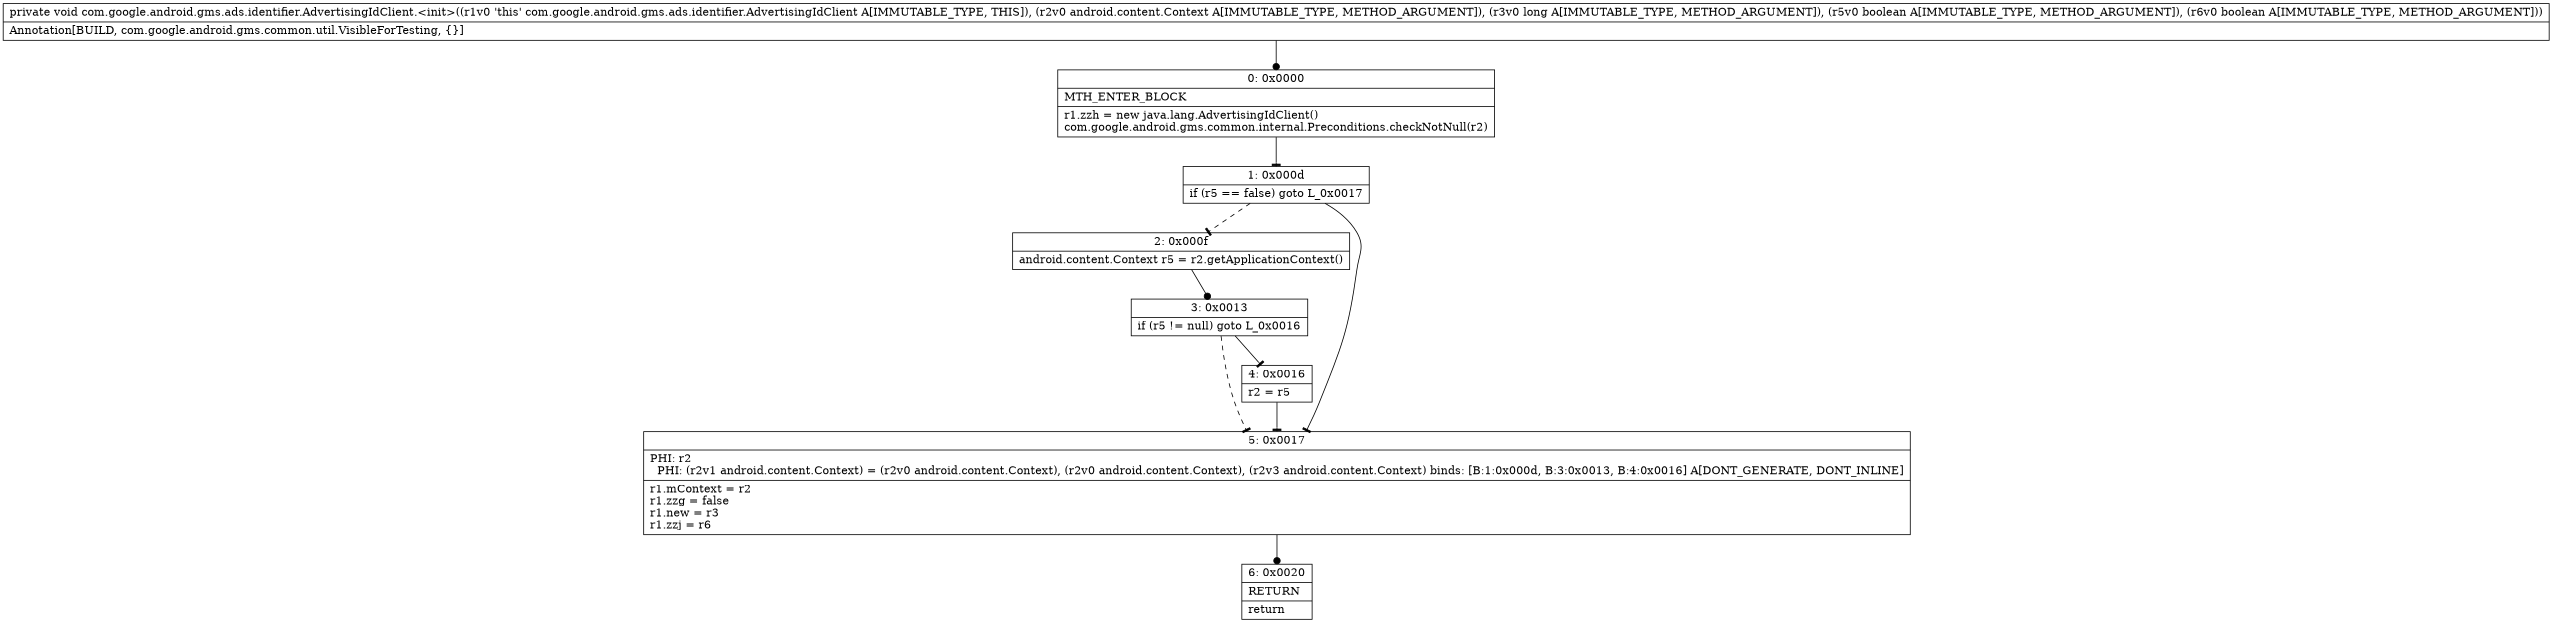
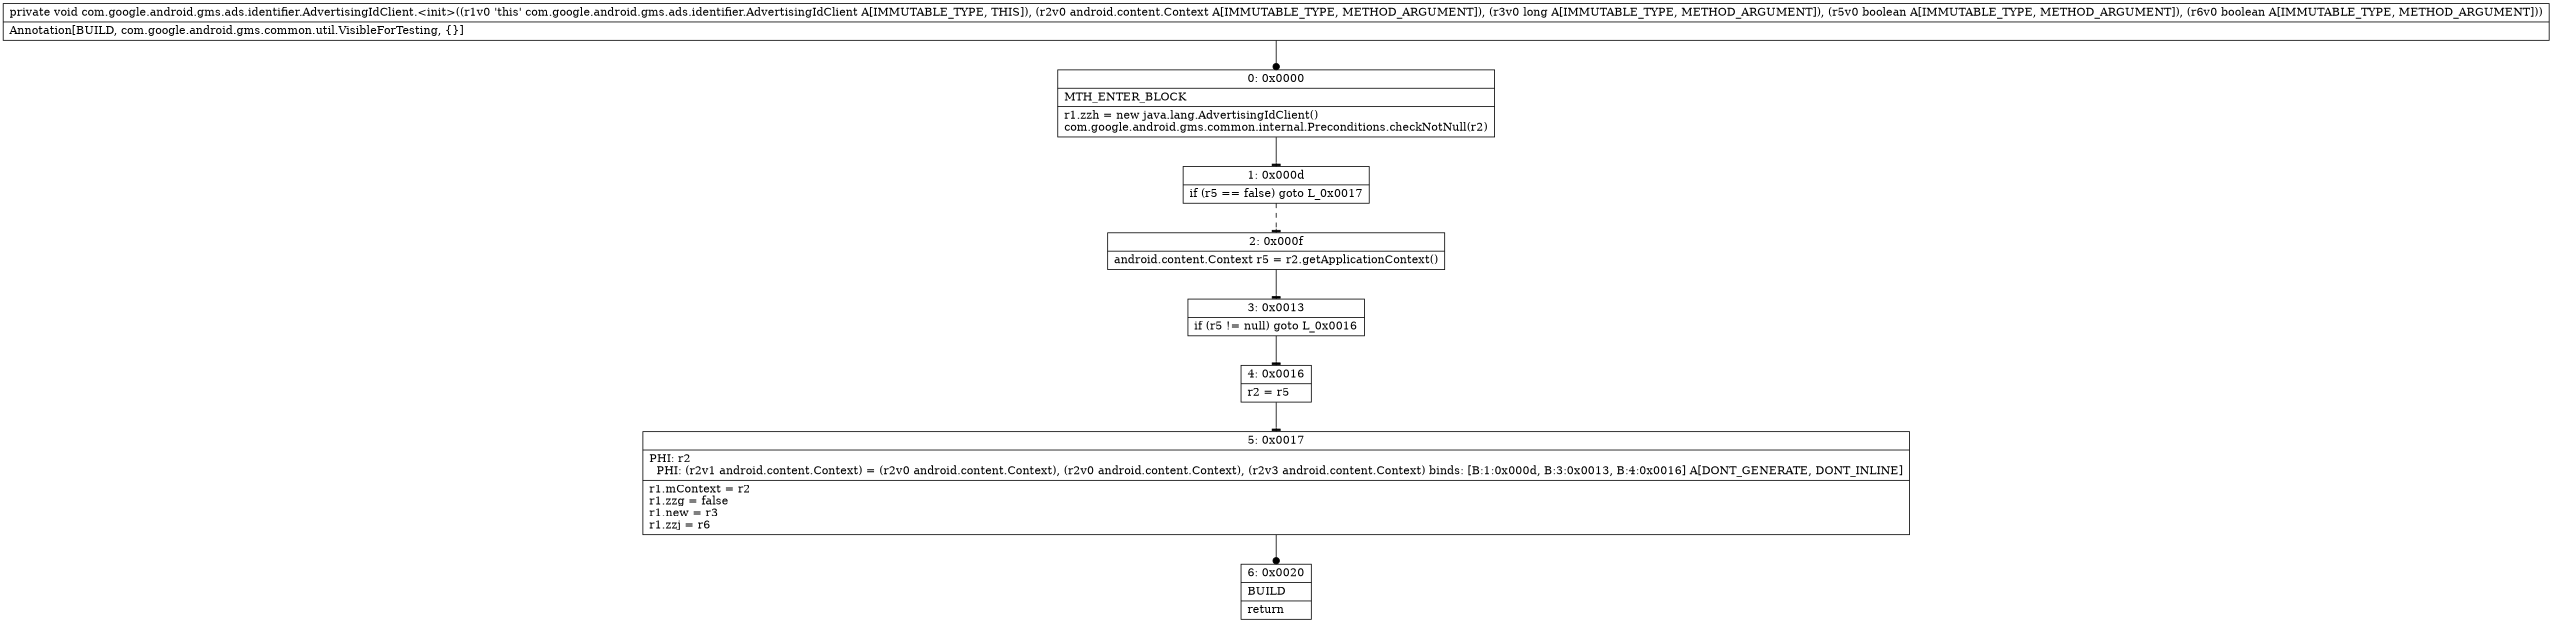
(1199, 282) -> (1276, 282)
(1350, 311) -> none
(1229, 383) -> none
(1274, 591) -> (1267, 591)
